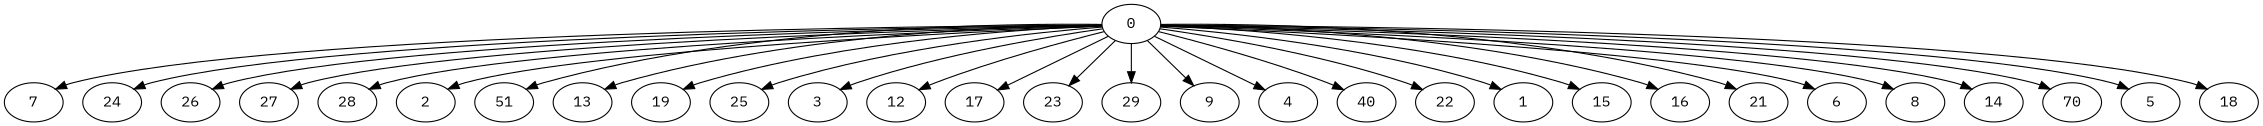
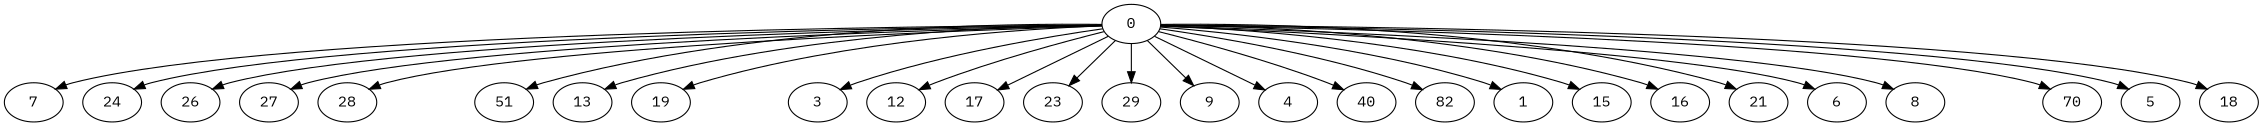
(426, 102) -> none
(739, 102) -> none
(1445, 102) -> (1445, 102)
(1994, 102) -> none
